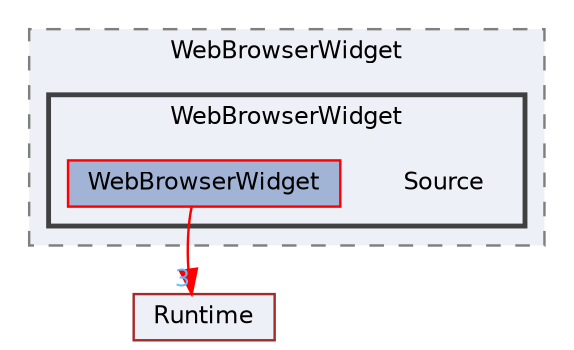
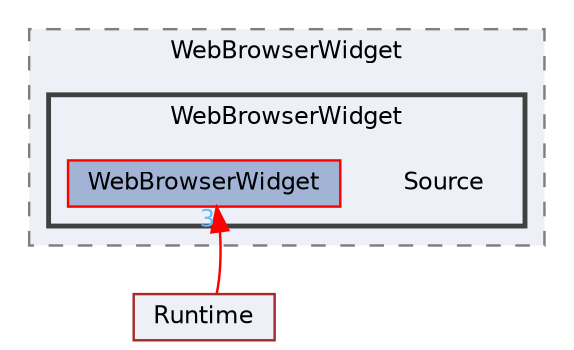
(188, 238) -> (220, 263)
